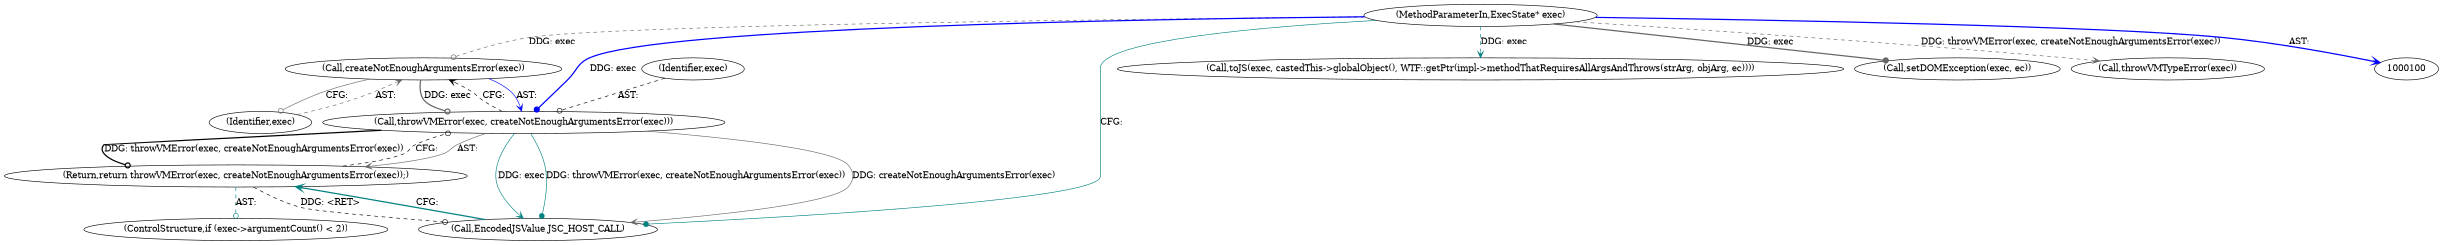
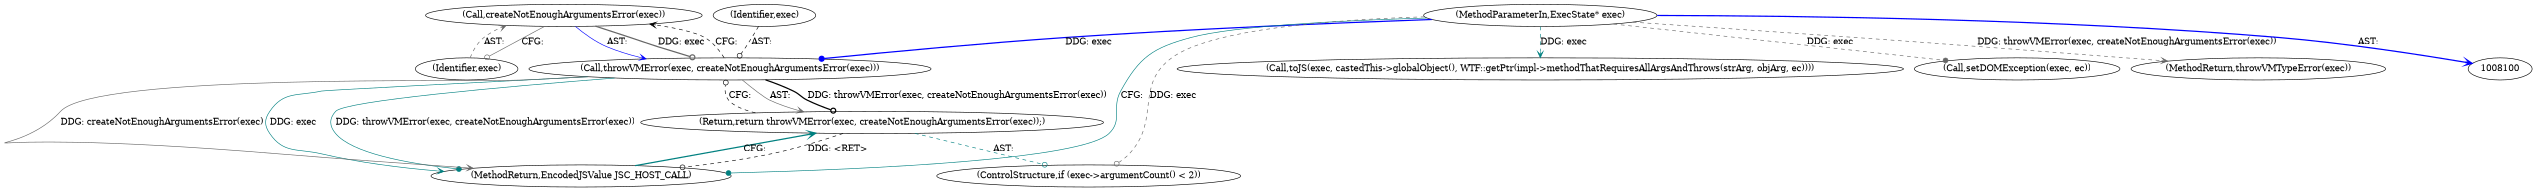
(909, 23) -> (1236, 35)
(1718, 42) -> (1778, 42)
(2168, 69) -> (2258, 69)
(2407, 69) -> (2500, 69)
(538, 229) -> (581, 176)
